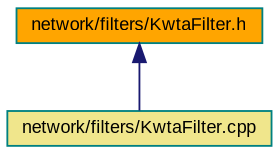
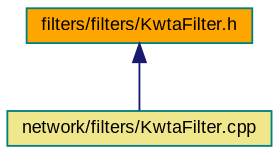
(139, 26) -> (139, 26)
